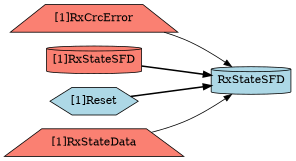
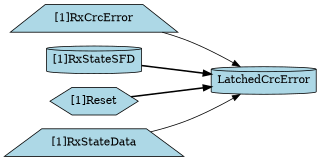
(94, 18) -> (94, 18)
(94, 60) -> (94, 60)
(251, 80) -> (264, 80)
(94, 143) -> (94, 143)
